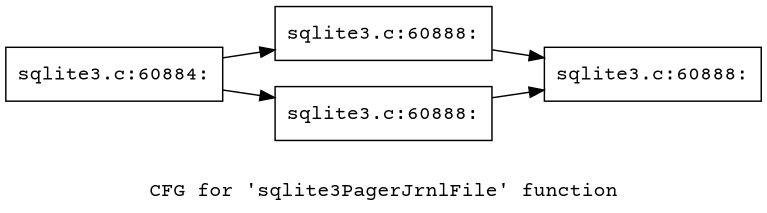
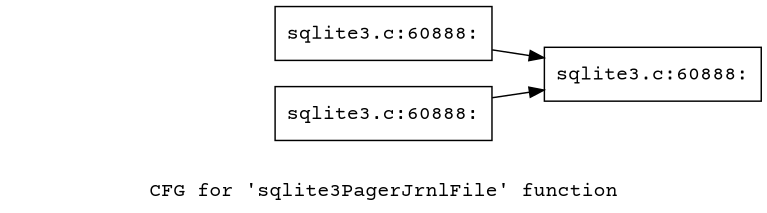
(114, 74) -> none
